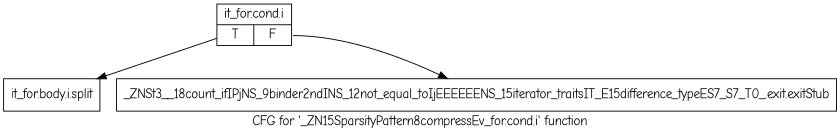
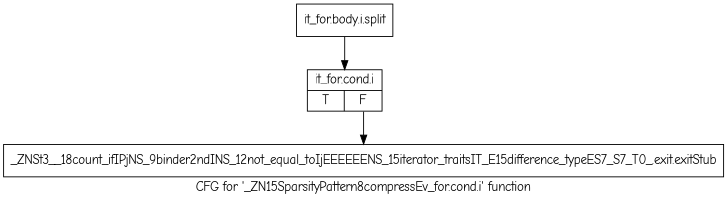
(161, 57) -> (345, 49)
